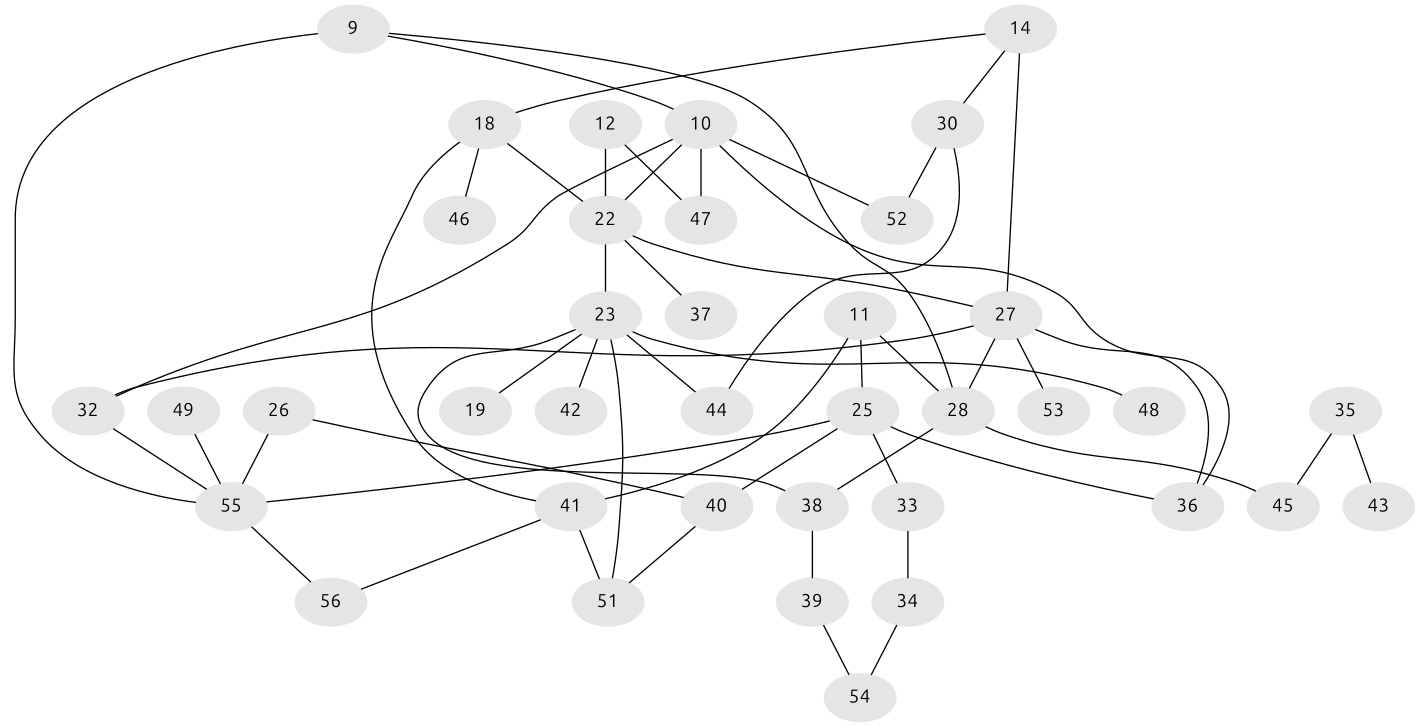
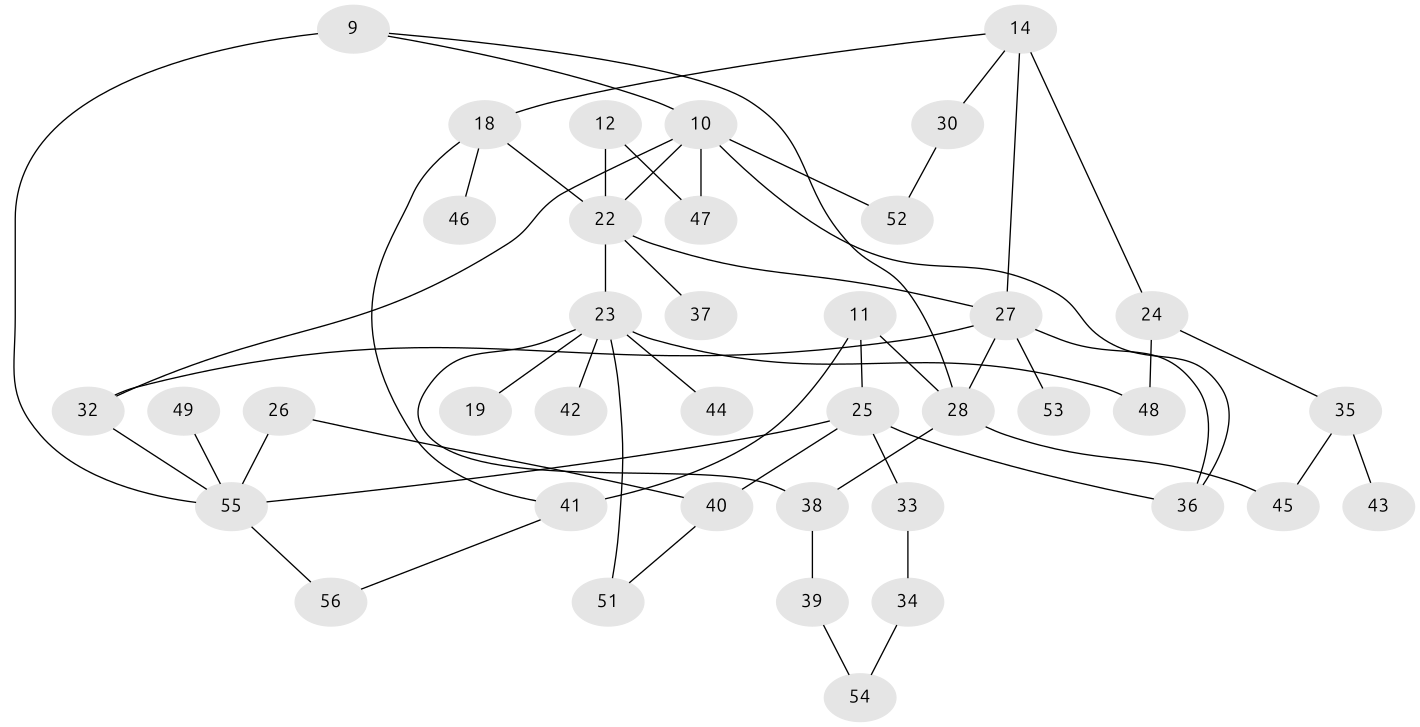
(867, 274) -> none
none -> (1152, 316)
(590, 555) -> none
